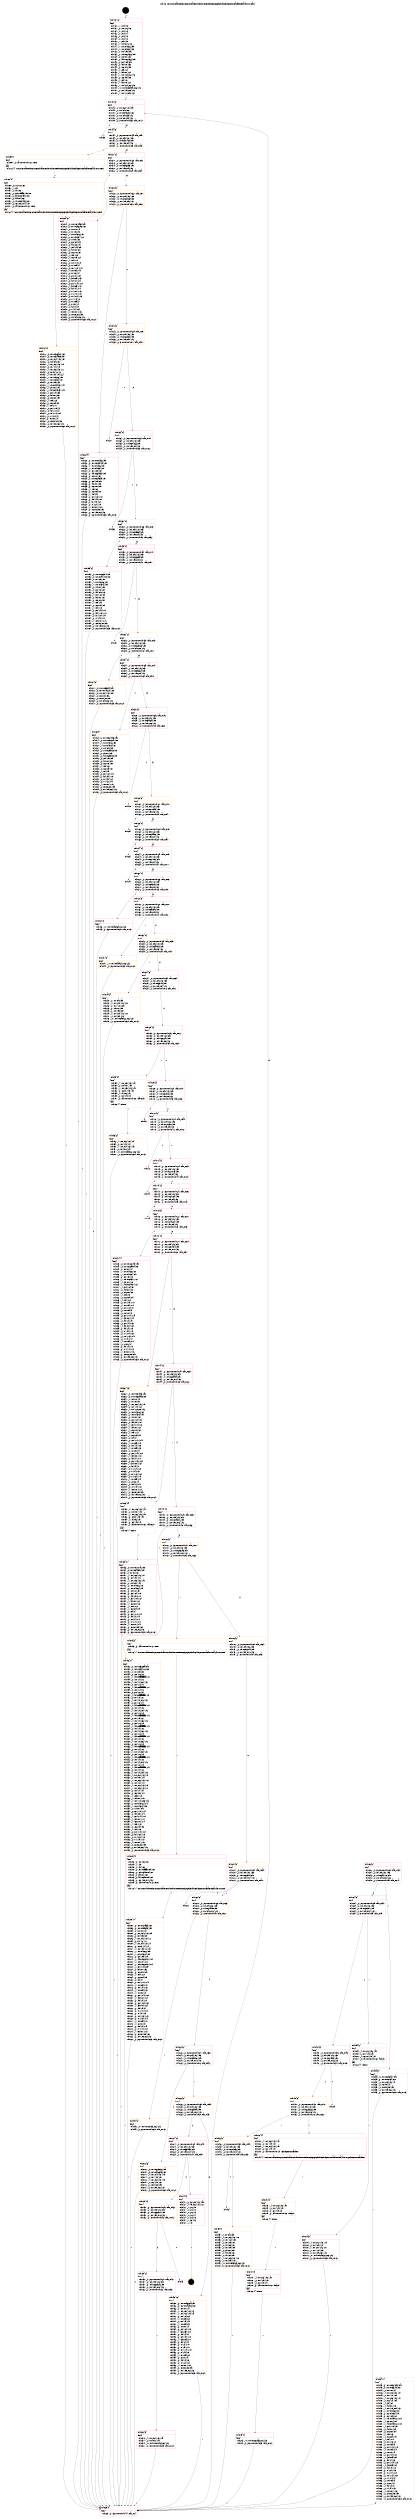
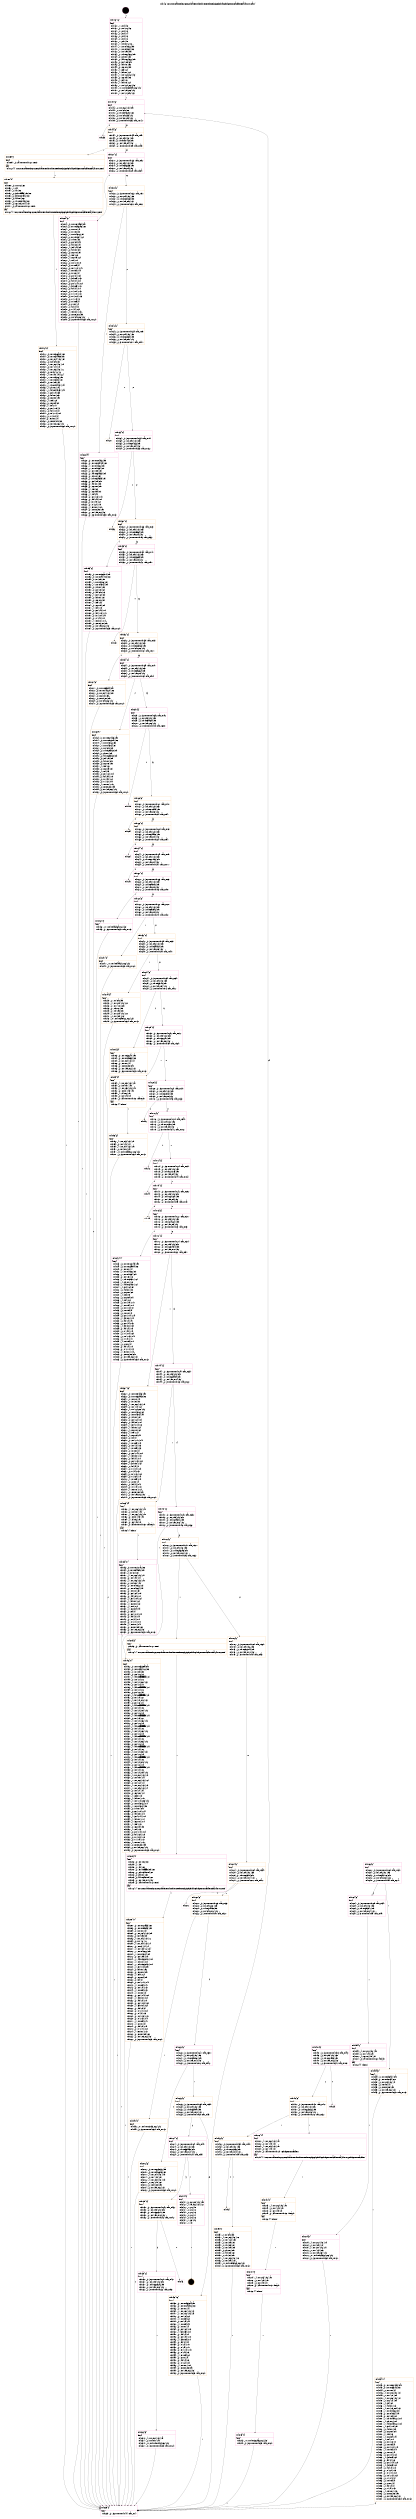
none -> (129, 1061)
(349, 1980) -> none
